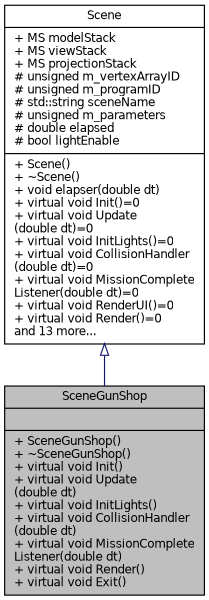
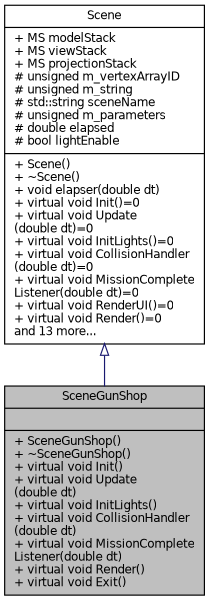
(88, 90) -> (74, 90)
